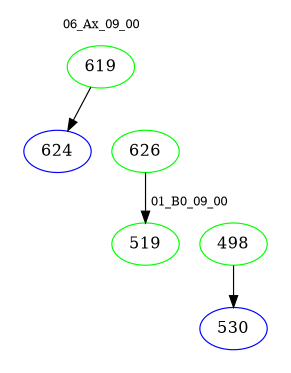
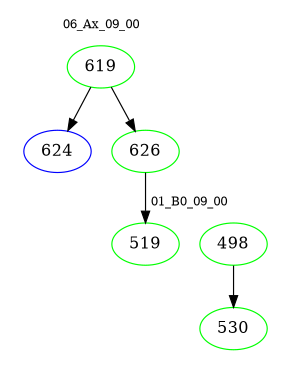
none -> (120, 104)
(234, 329) -> (234, 329)
